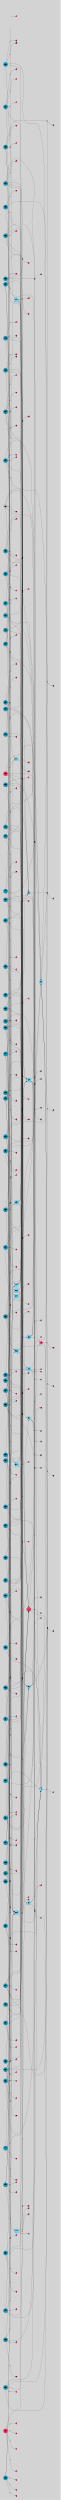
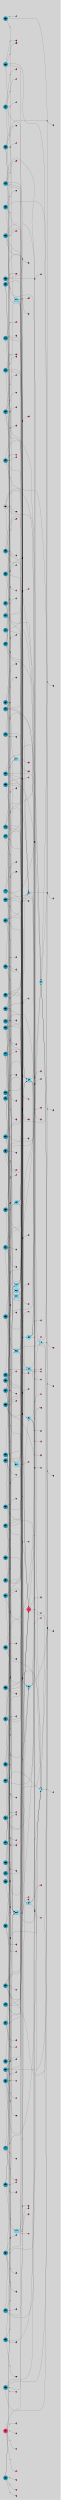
none -> (6, 19)
(6, 774) -> (6, 774)
(41, 1343) -> (41, 1343)
